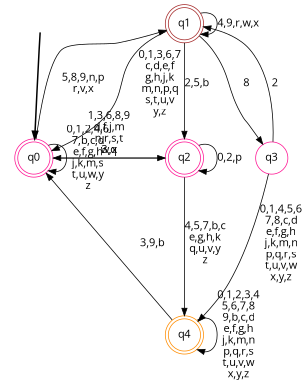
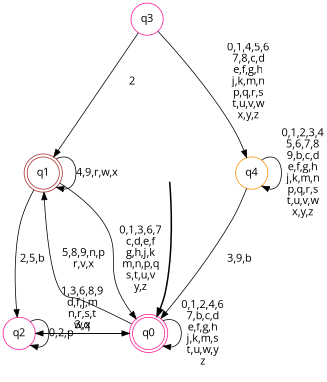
(230, 86) -> none
(184, 158) -> (19, 333)
(184, 243) -> none
(184, 335) -> (252, 173)
